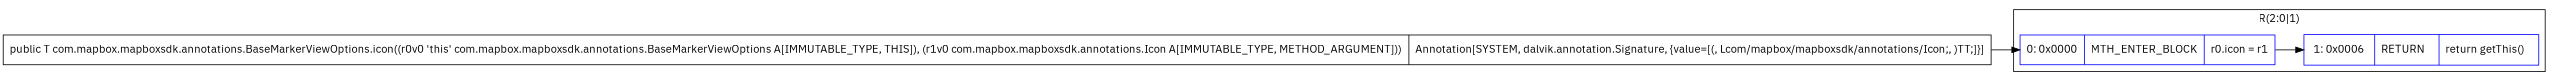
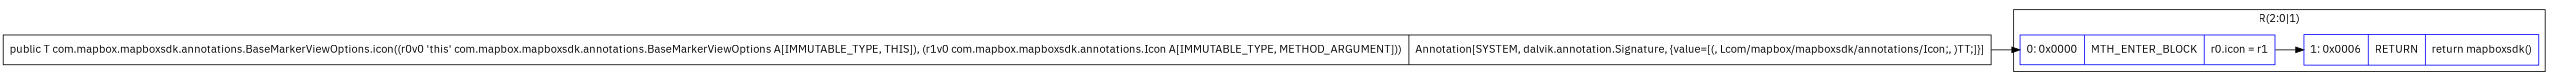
(2485, 49) -> (2482, 49)
